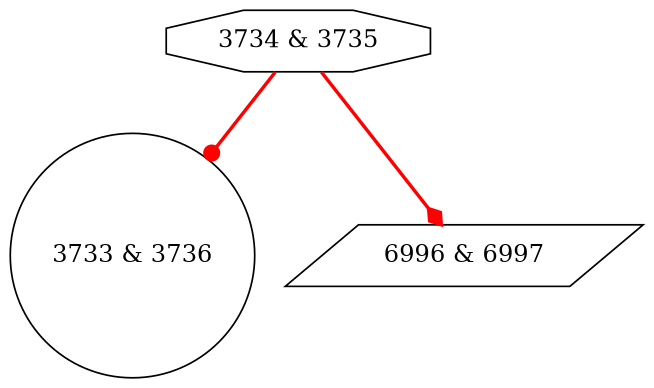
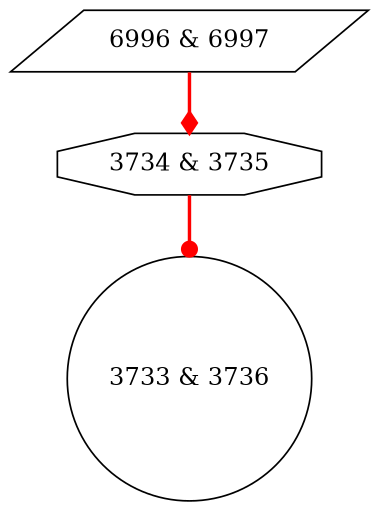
(375, 140) -> (189, 92)
